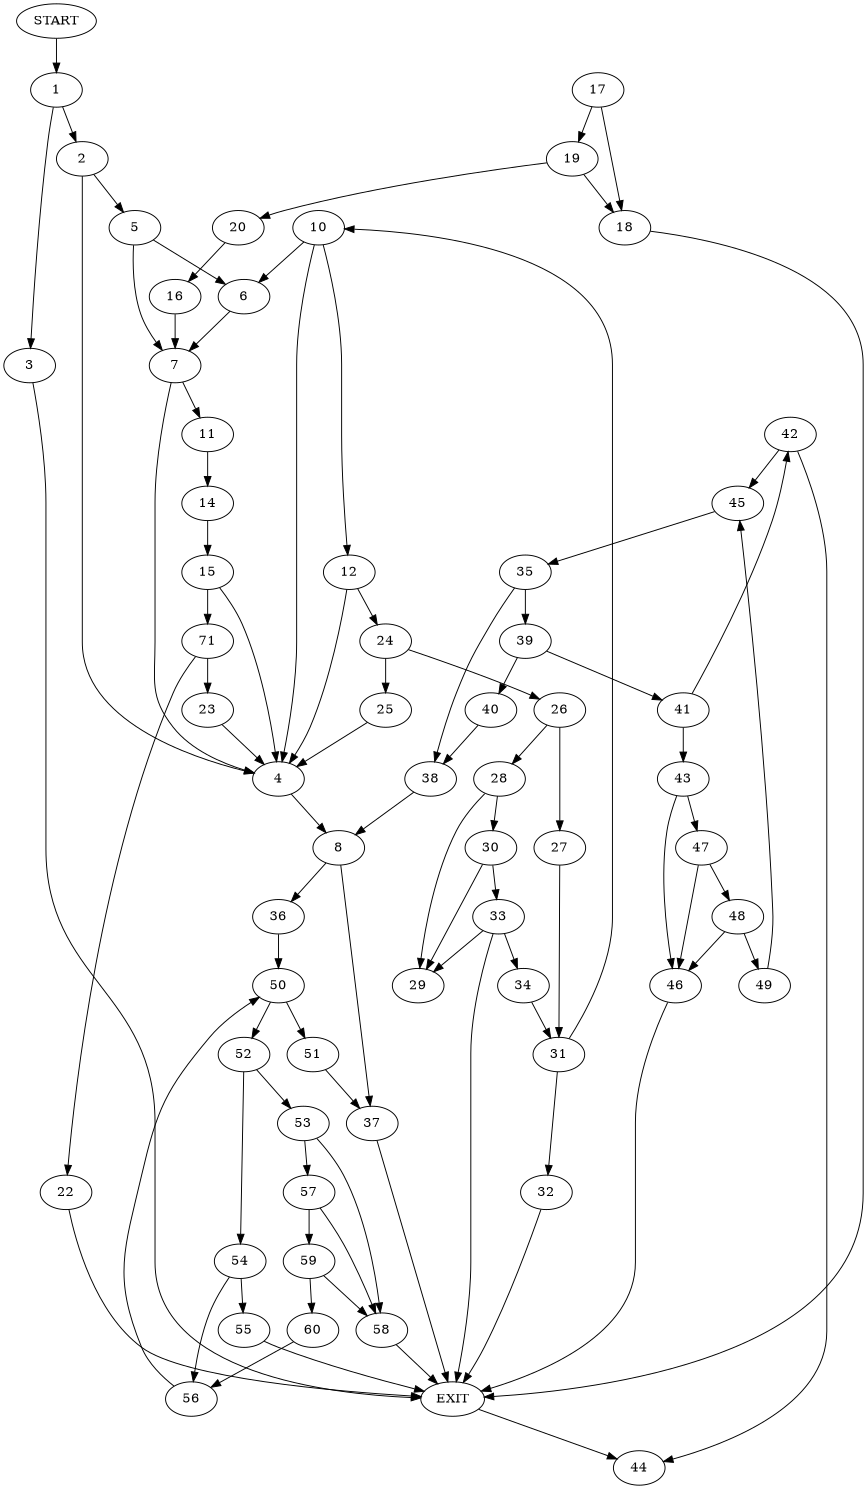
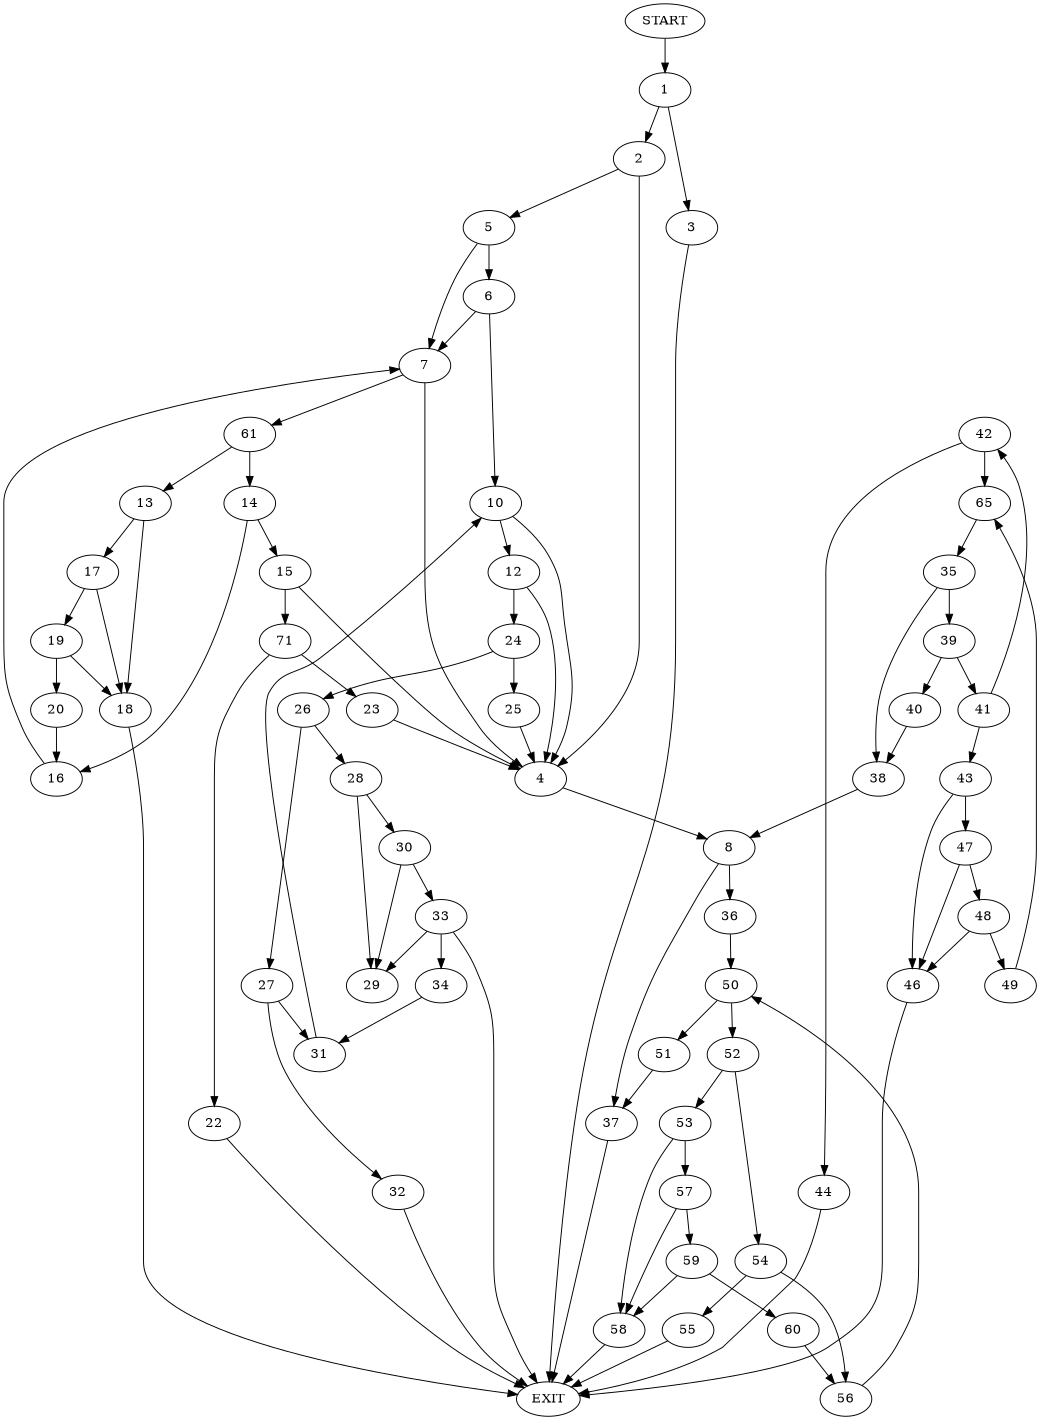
(285, 259) -> (492, 395)
(208, 434) -> (250, 434)
none -> (145, 503)
(738, 503) -> (985, 503)
none -> (200, 667)
(553, 1119) -> (302, 1099)
(543, 1433) -> (734, 1336)
